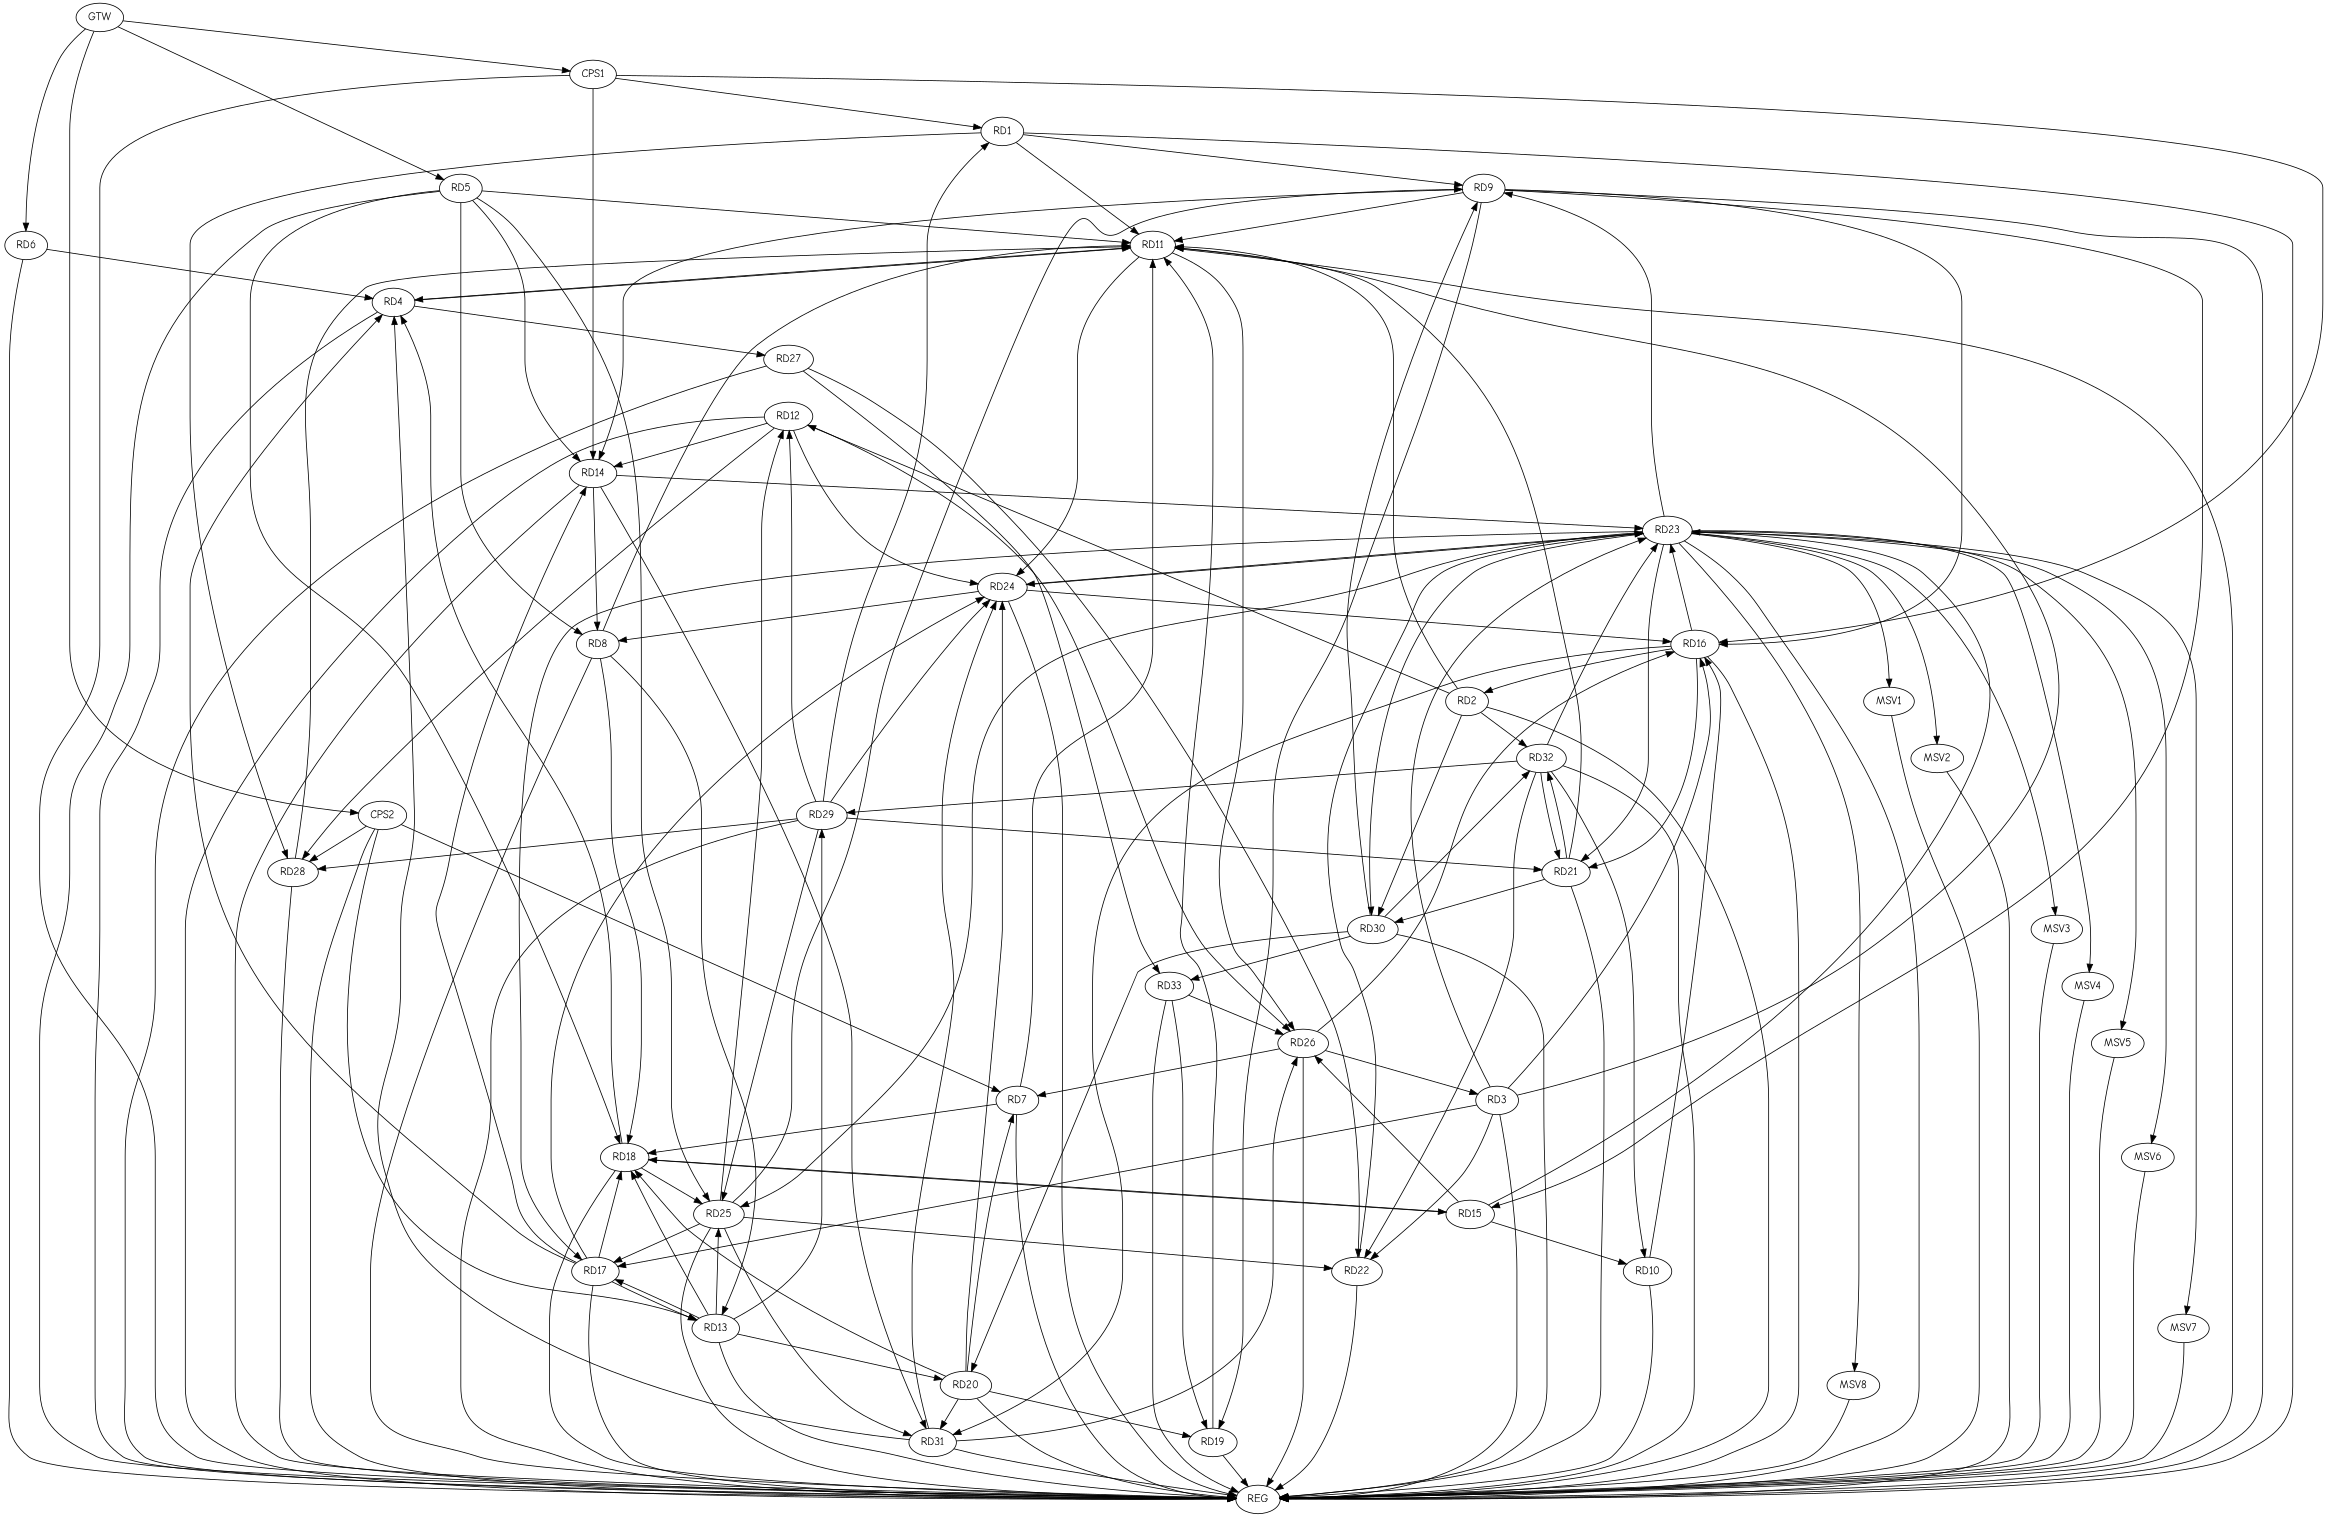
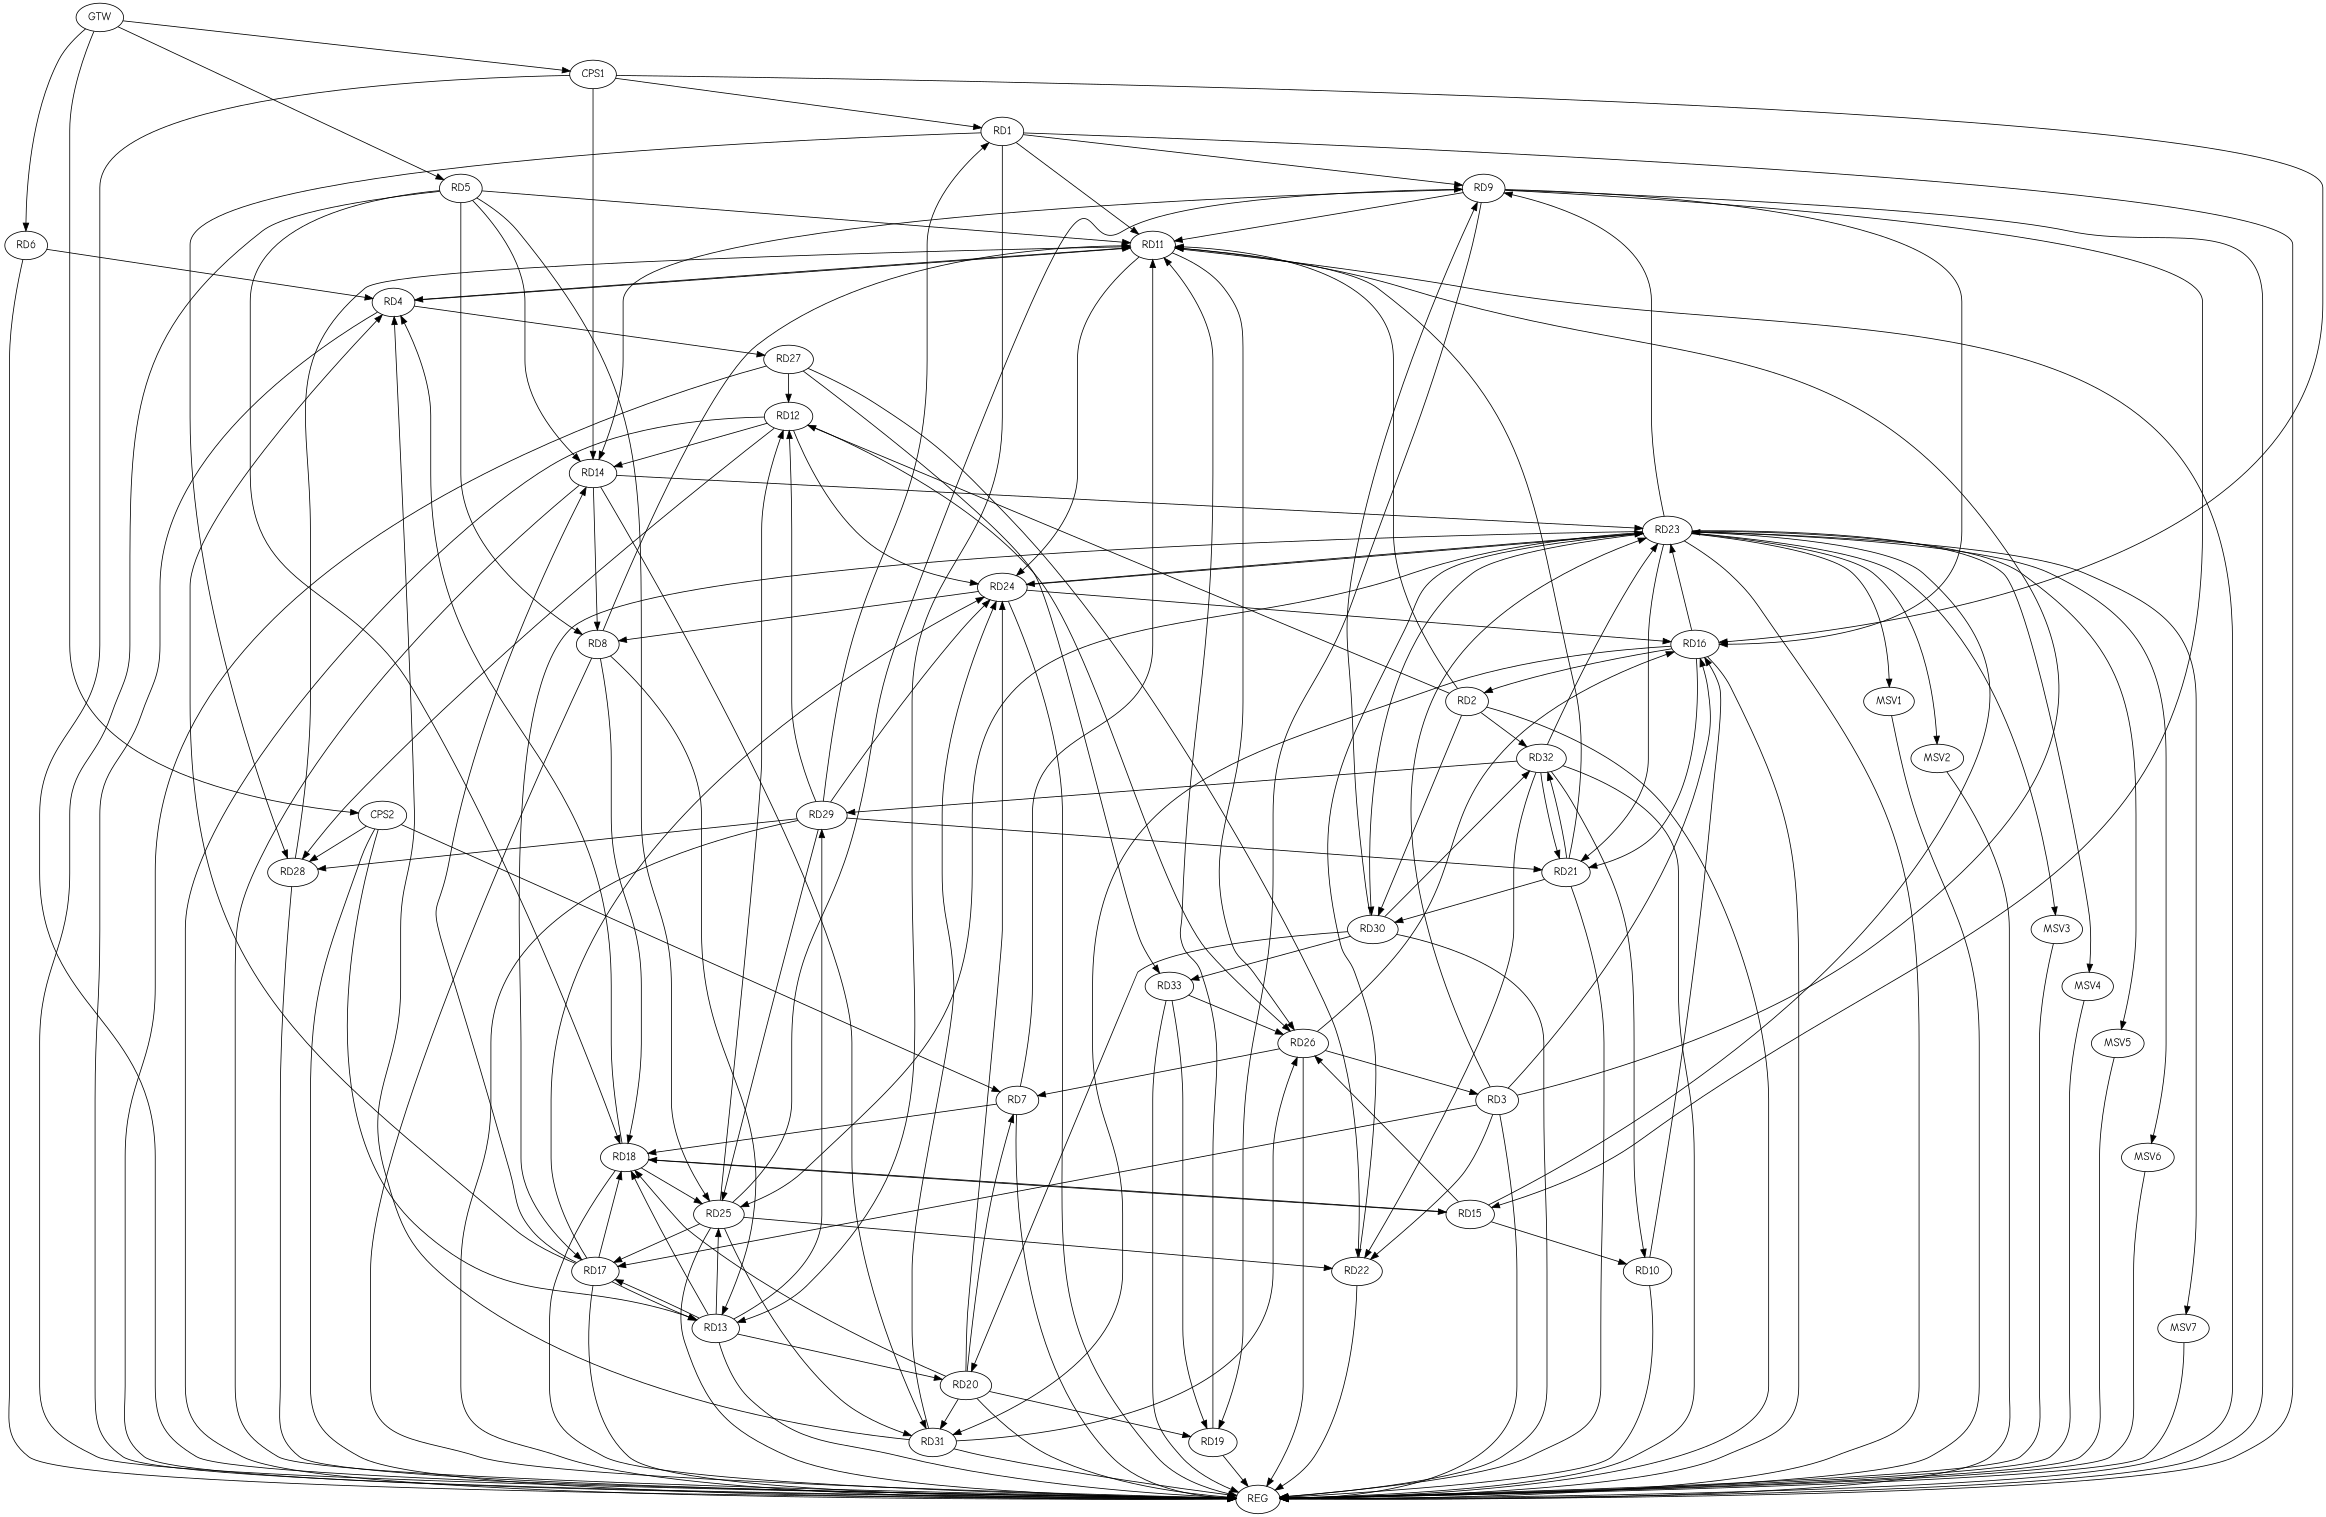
none -> (789, 384)
none -> (912, 758)
(1853, 1385) -> none
